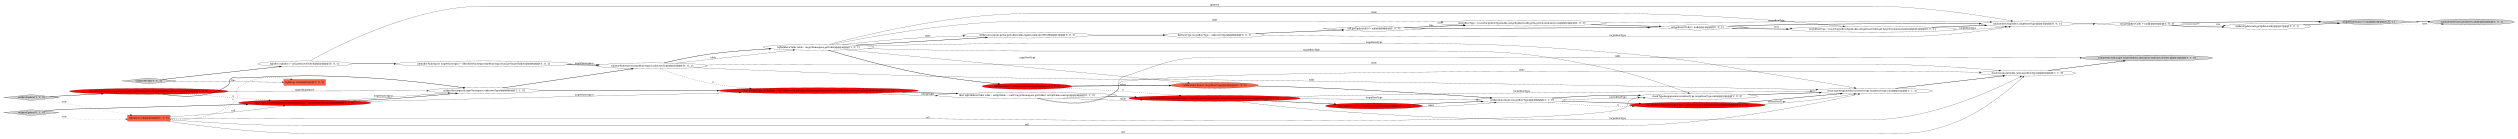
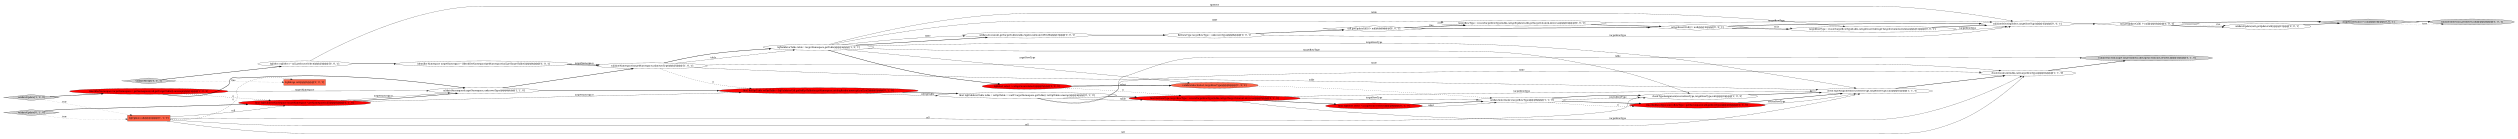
(228, 82) -> (228, 82)
(1374, 91) -> (1374, 91)
